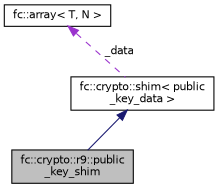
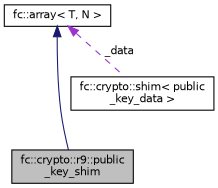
(104, 134) -> (59, 94)
